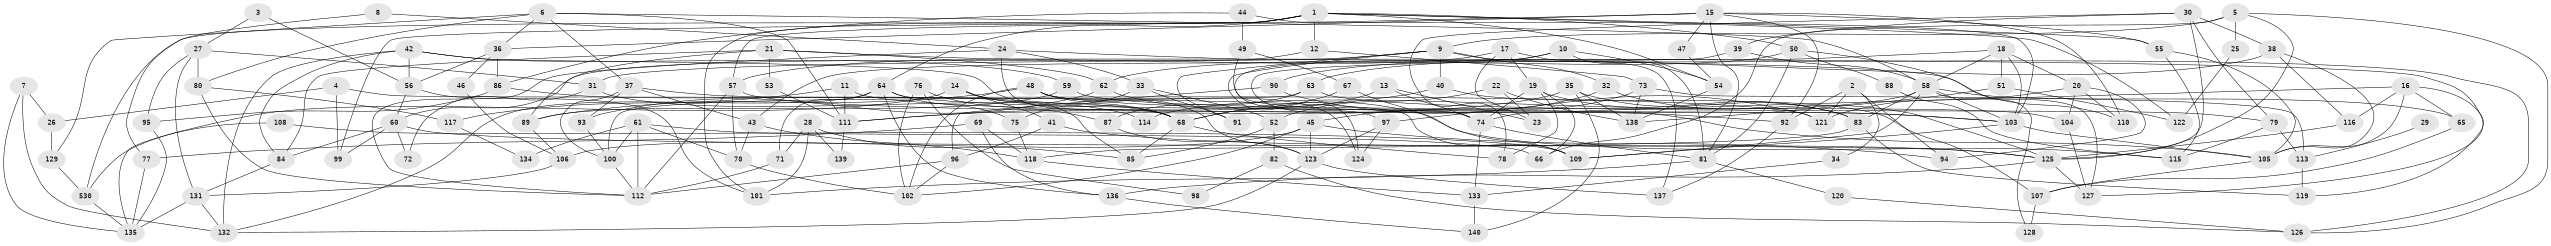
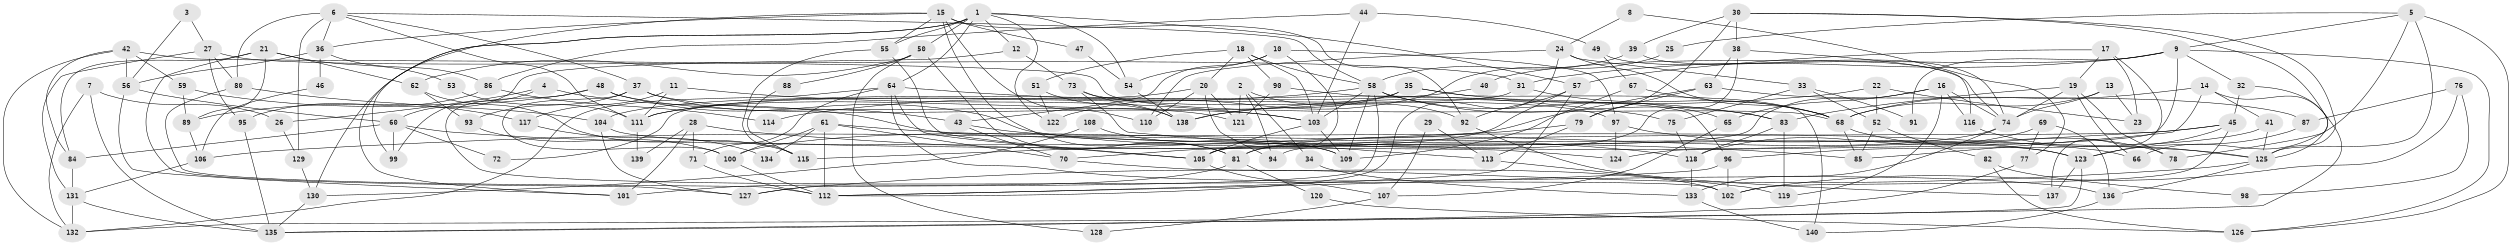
(1208, 98) -> (1106, 148)
(1750, 102) -> (1411, 162)
(85, 196) -> (313, 196)
